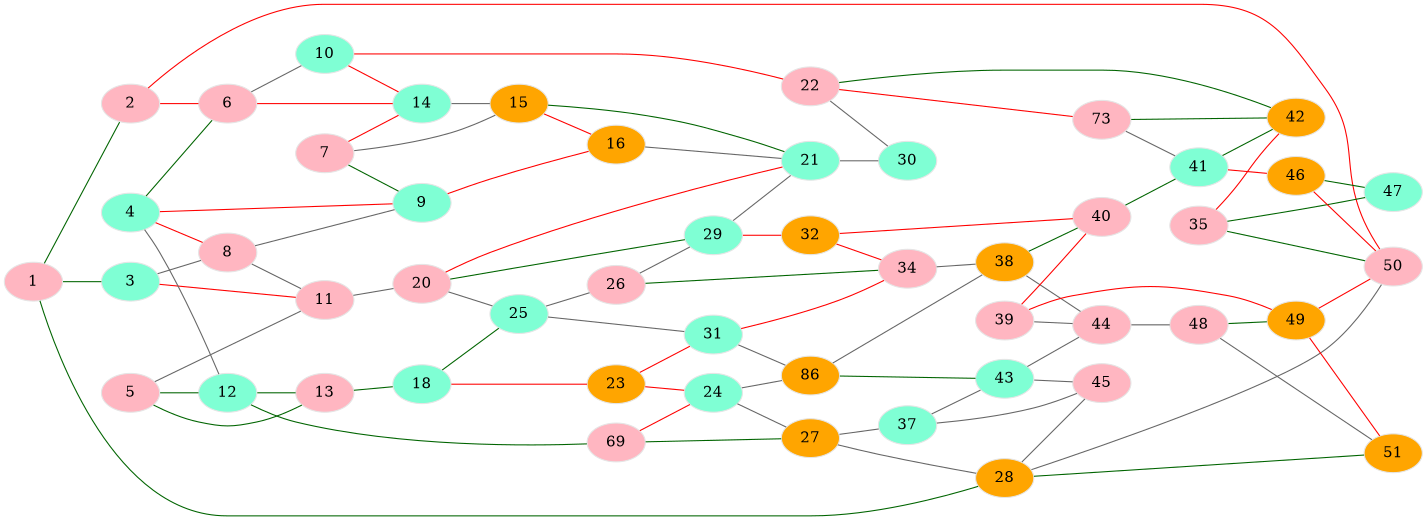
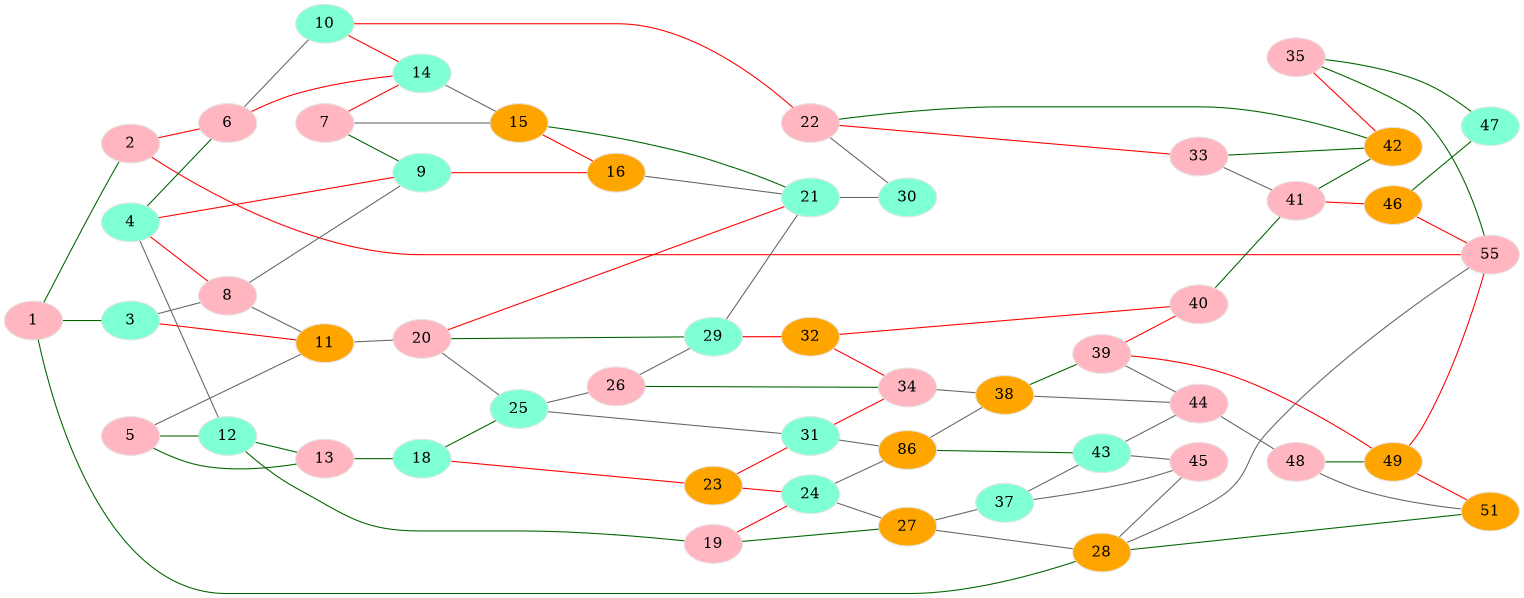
(1102, 120) -> (1199, 156)
(1199, 167) -> (1296, 201)
(1053, 240) -> (1053, 374)
(1393, 267) -> (1490, 255)
(325, 300) -> (325, 343)
(616, 442) -> (713, 544)
